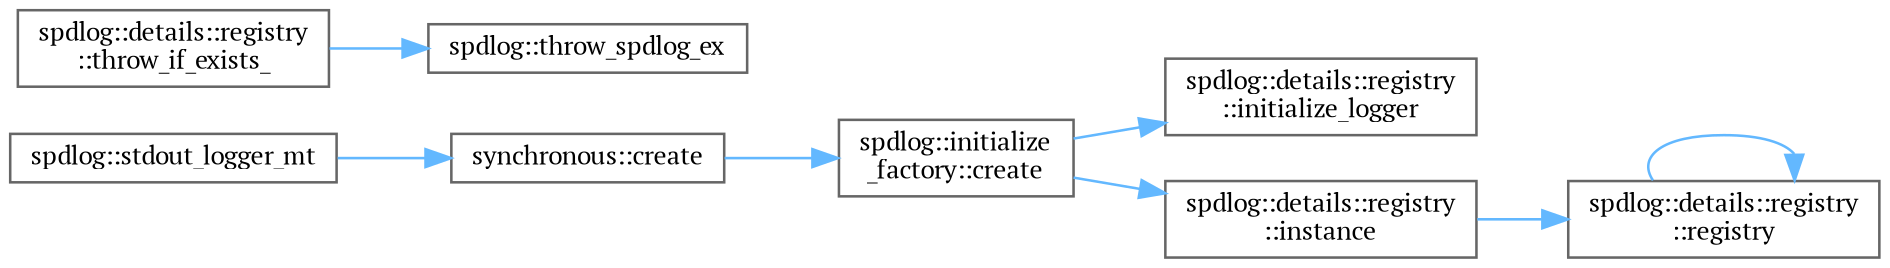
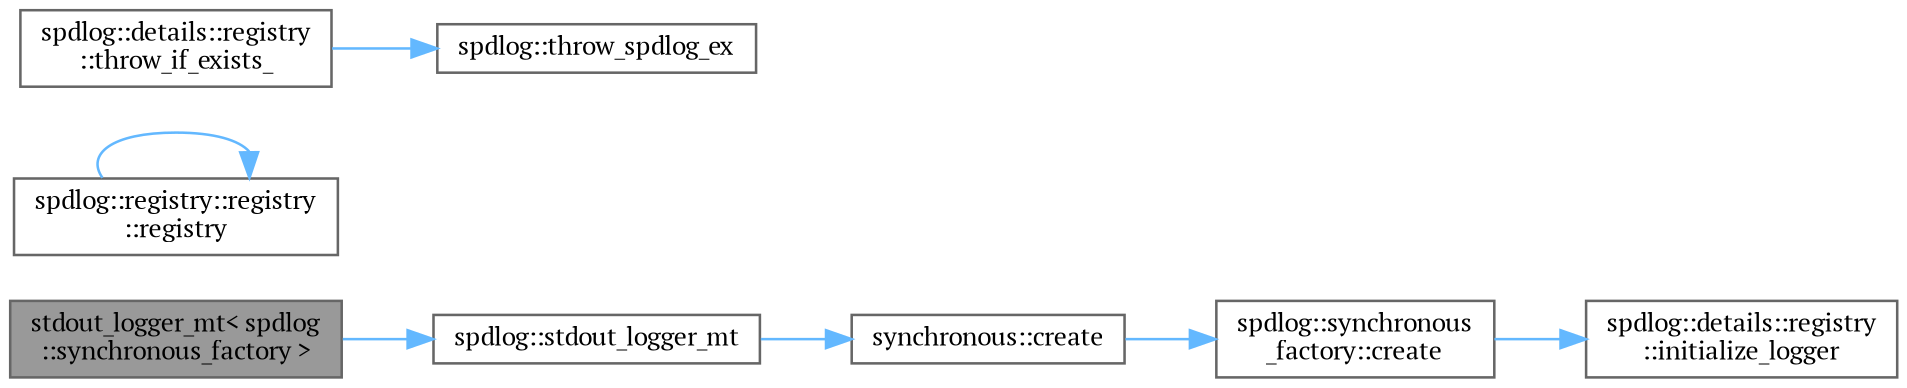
(956, 158) -> (1355, 339)
(1321, 219) -> none
(1724, 219) -> (176, 217)
none -> (176, 339)
